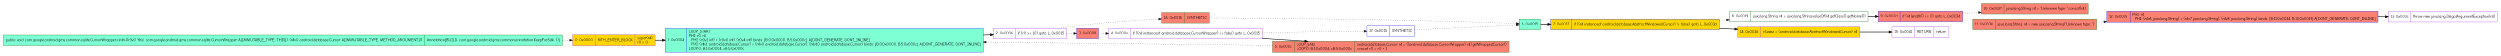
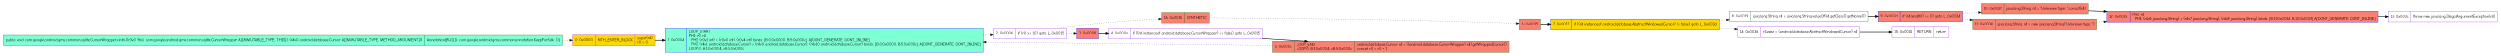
none -> (2096, 11)
none -> (1966, 20)
(1530, 24) -> (1530, 24)
(1727, 29) -> (1727, 29)
(1391, 31) -> none
(1799, 32) -> (1799, 32)
(1102, 33) -> (1102, 33)
(987, 35) -> (987, 35)
